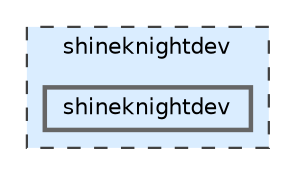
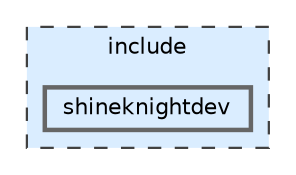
(148, 48) -> (148, 48)
